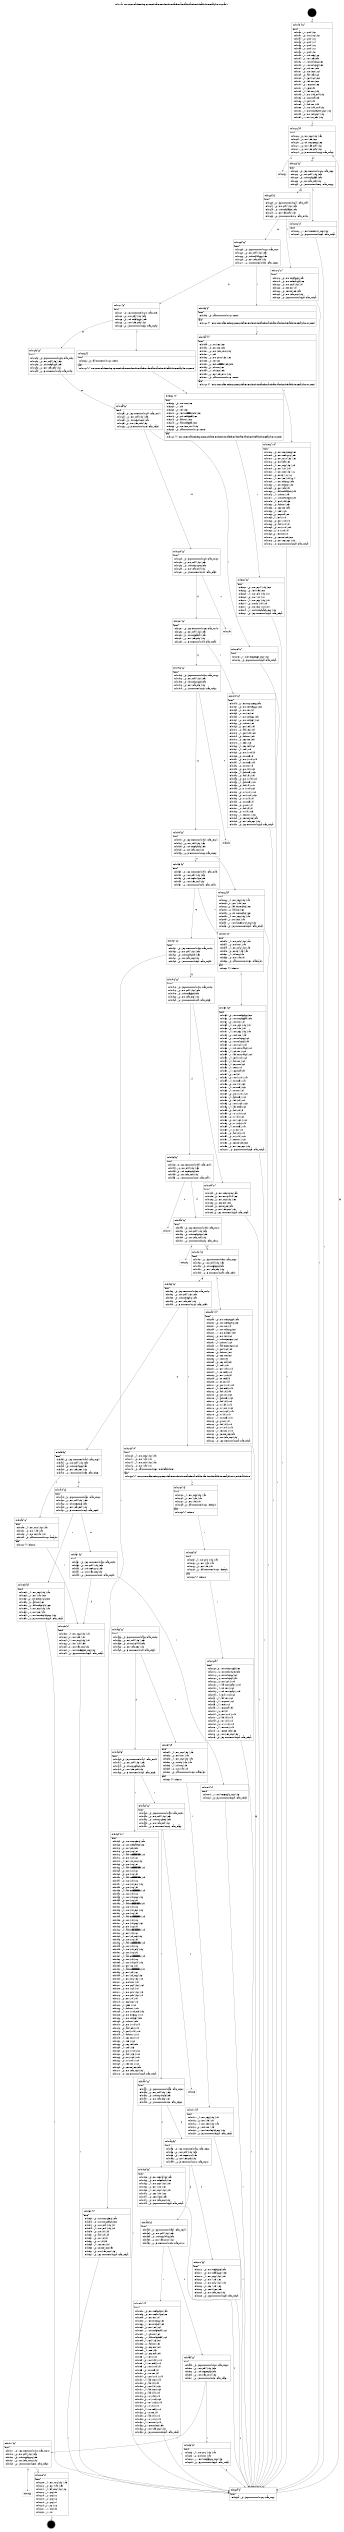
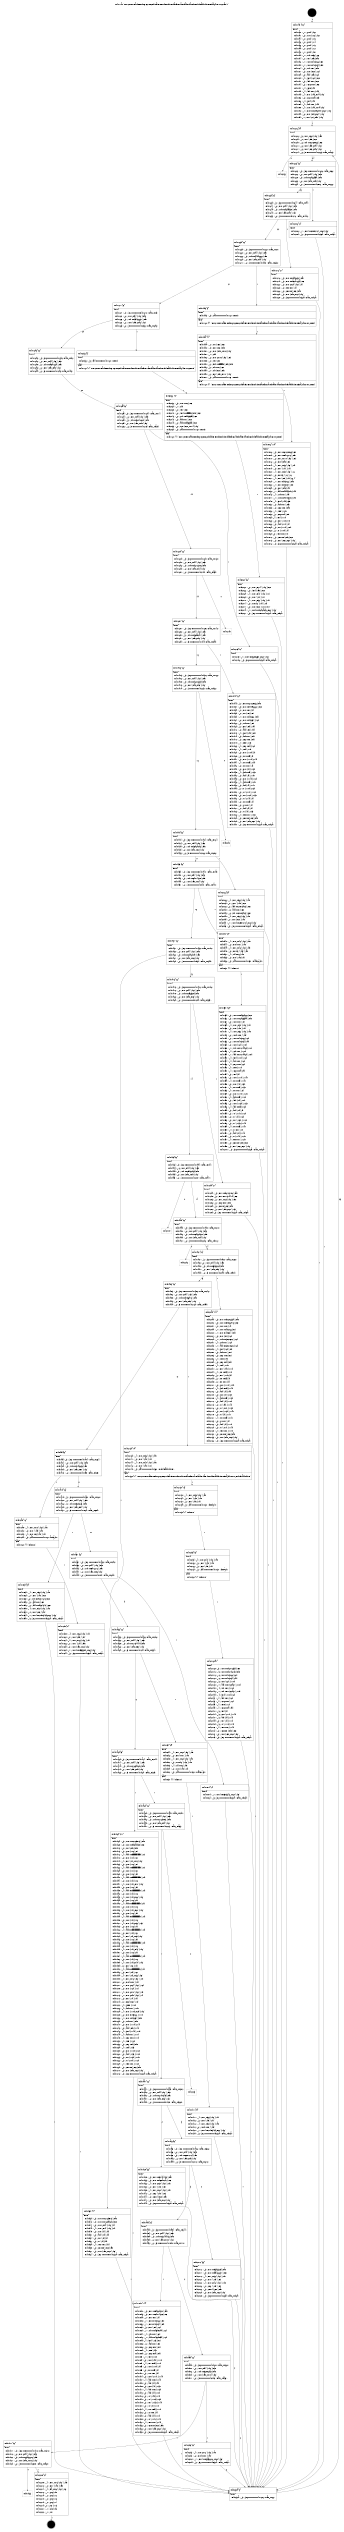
(88, 1600) -> (114, 1602)
(256, 1816) -> (256, 1816)
(68, 2440) -> (124, 2281)
